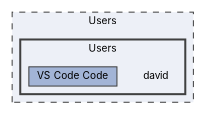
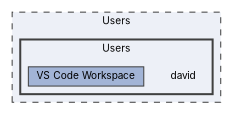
(73, 76) -> (86, 76)
